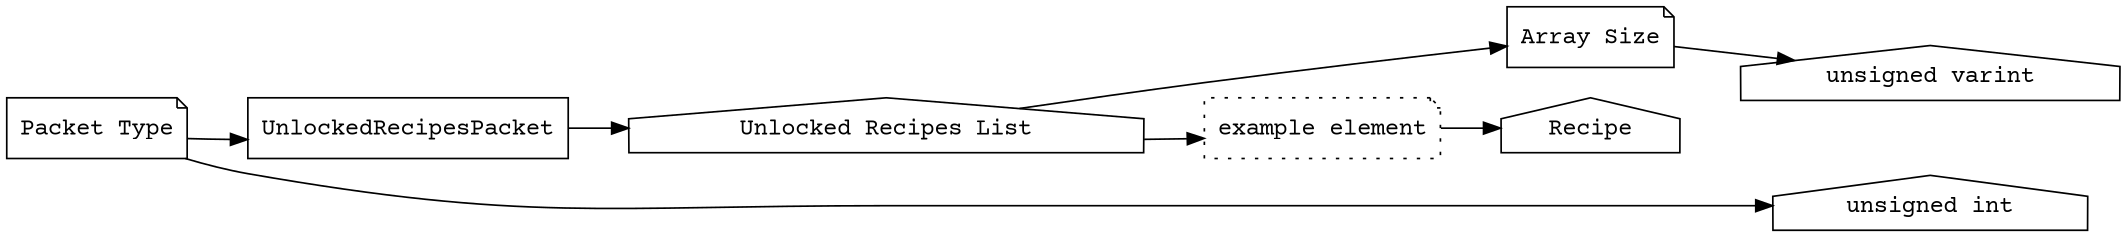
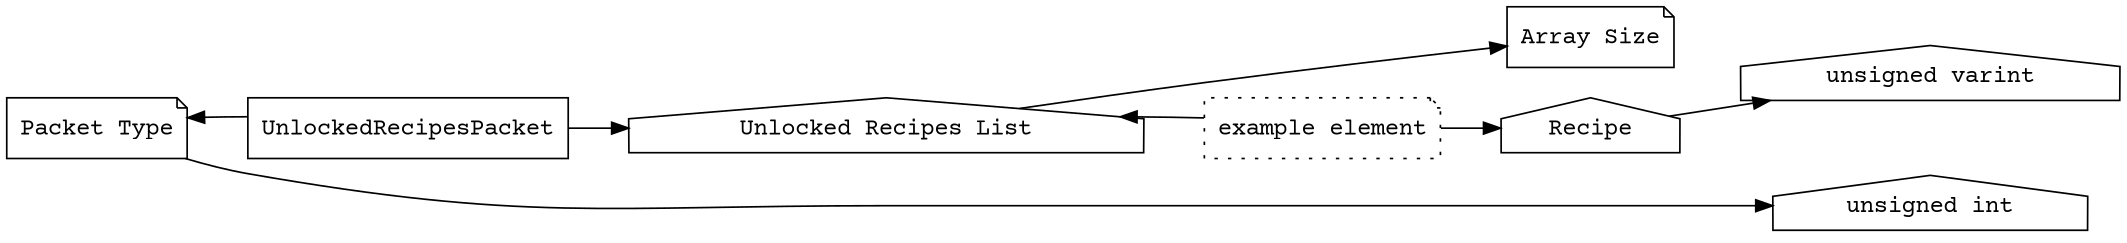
(1726, 53) -> (1711, 110)
(209, 139) -> (226, 117)
(1165, 139) -> (1171, 117)
